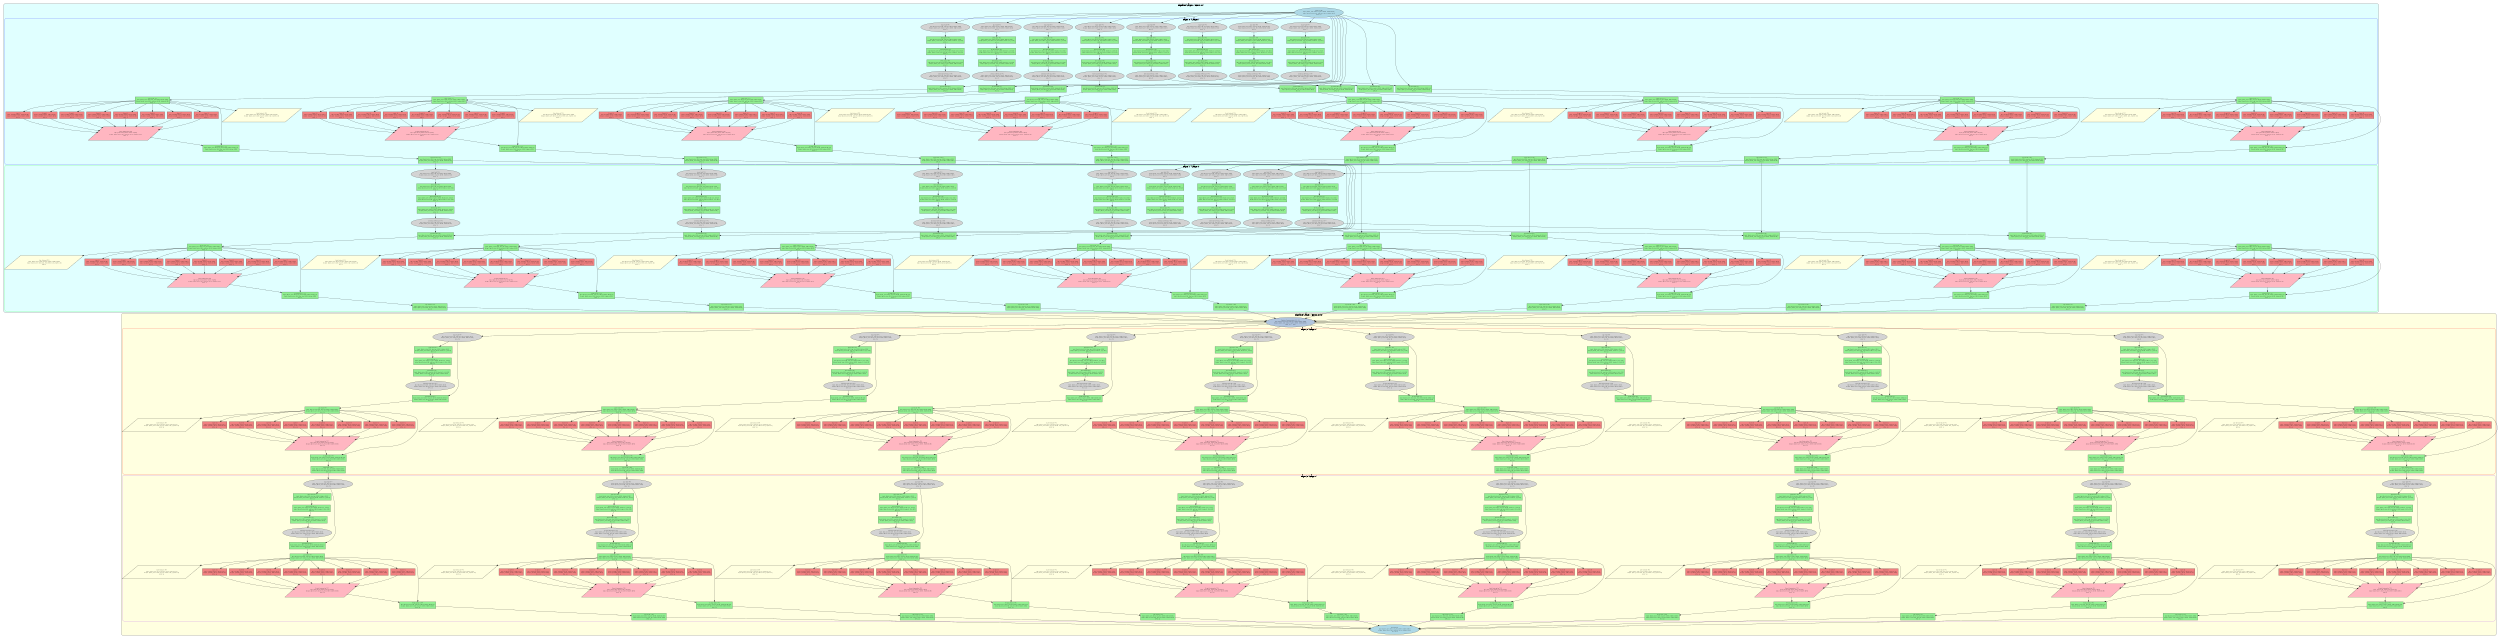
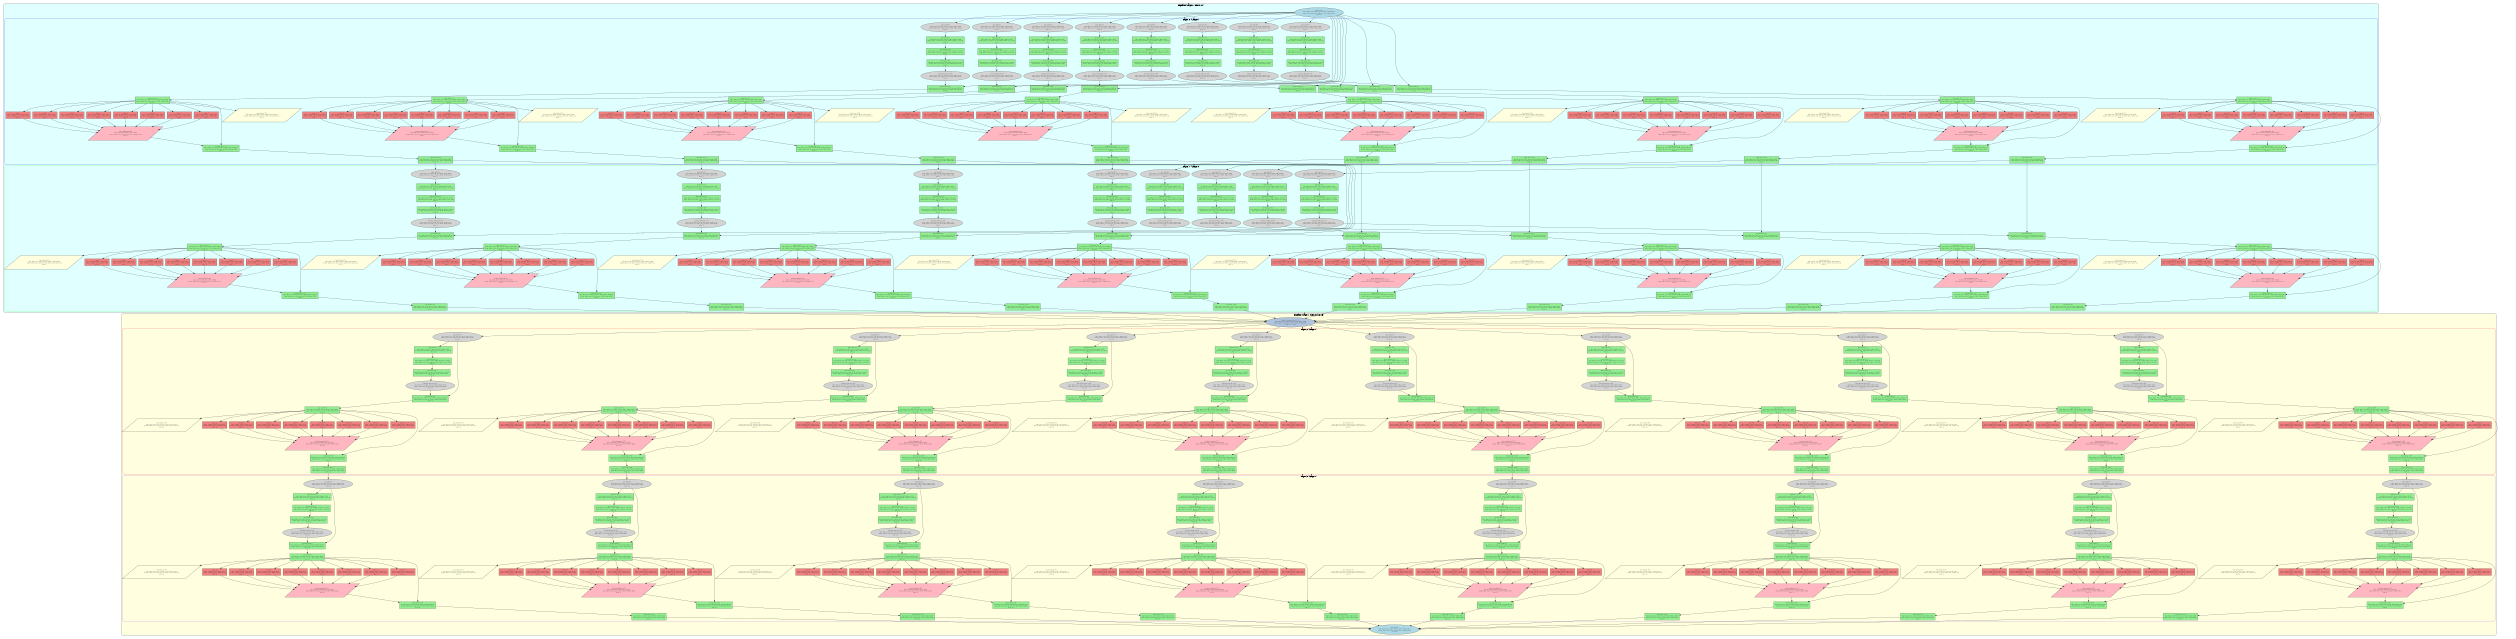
(1309, 315) -> (1309, 315)
